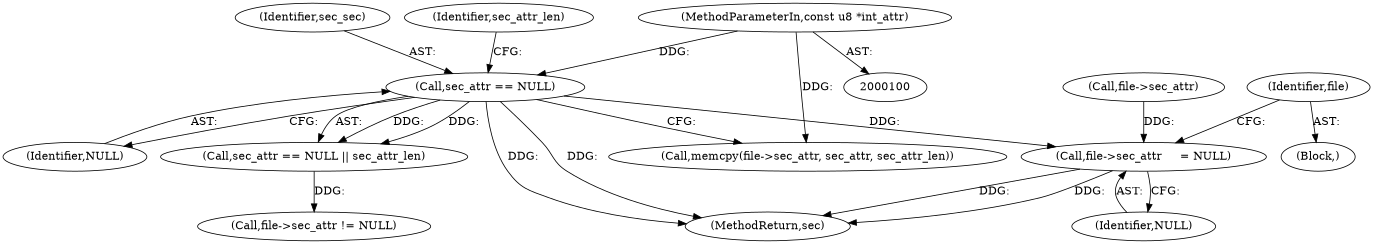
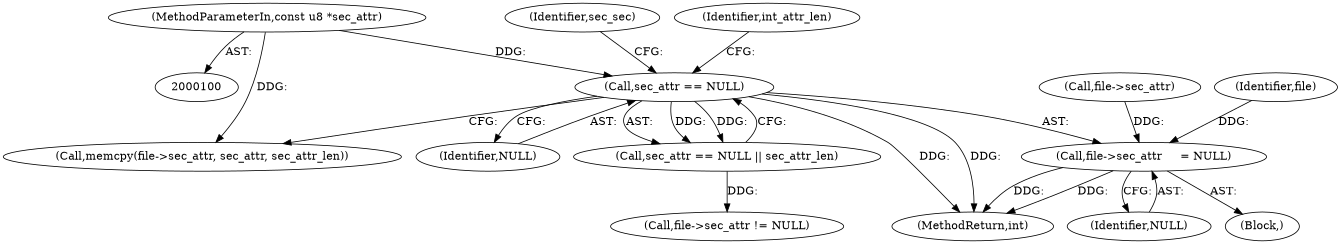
(499, 18) -> (767, 18)
(795, 18) -> (267, 18)
(425, 52) -> (651, 52)
(1313, 118) -> (1201, 191)
none -> (756, 121)
(887, 122) -> (1058, 122)
(1253, 122) -> (1236, 122)
(768, 226) -> (973, 226)
